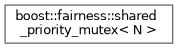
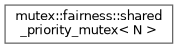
(89, 24) -> (89, 24)
